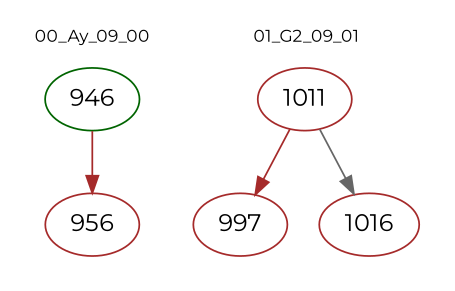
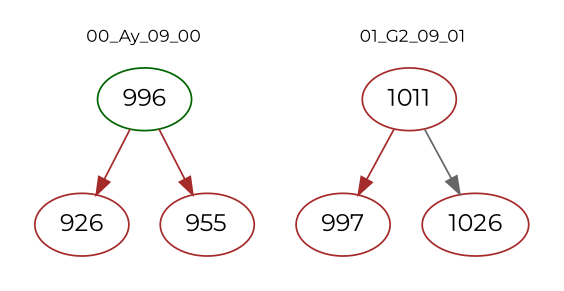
(92, 99) -> (145, 99)
(92, 225) -> (82, 225)
none -> (207, 225)
(369, 225) -> (475, 225)
